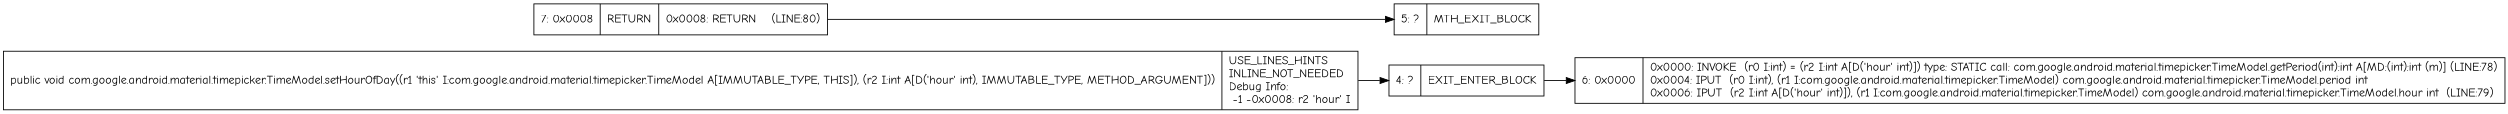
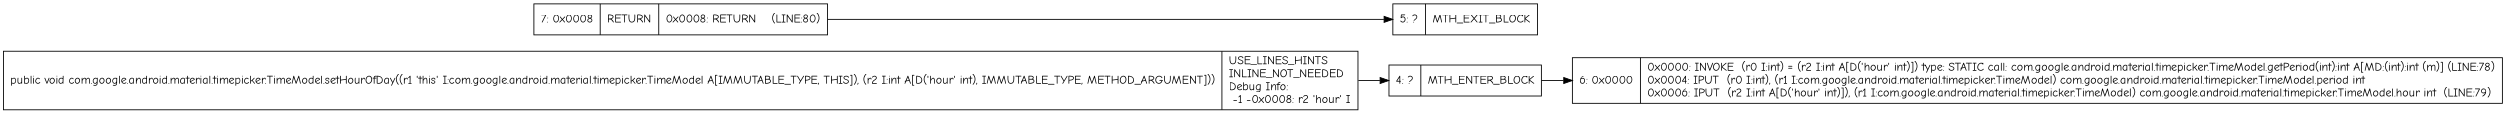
(1482, 80) -> (1481, 80)
